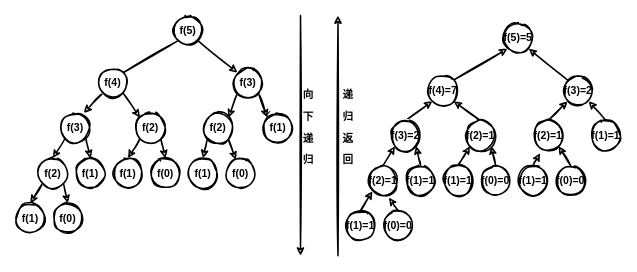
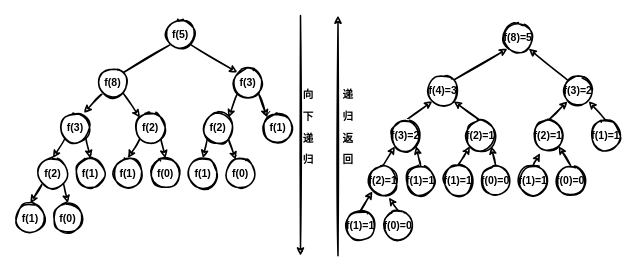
(188, 30) -> (180, 34)
(518, 38) -> (518, 38)
(113, 83) -> (113, 83)
(443, 90) -> (443, 90)
